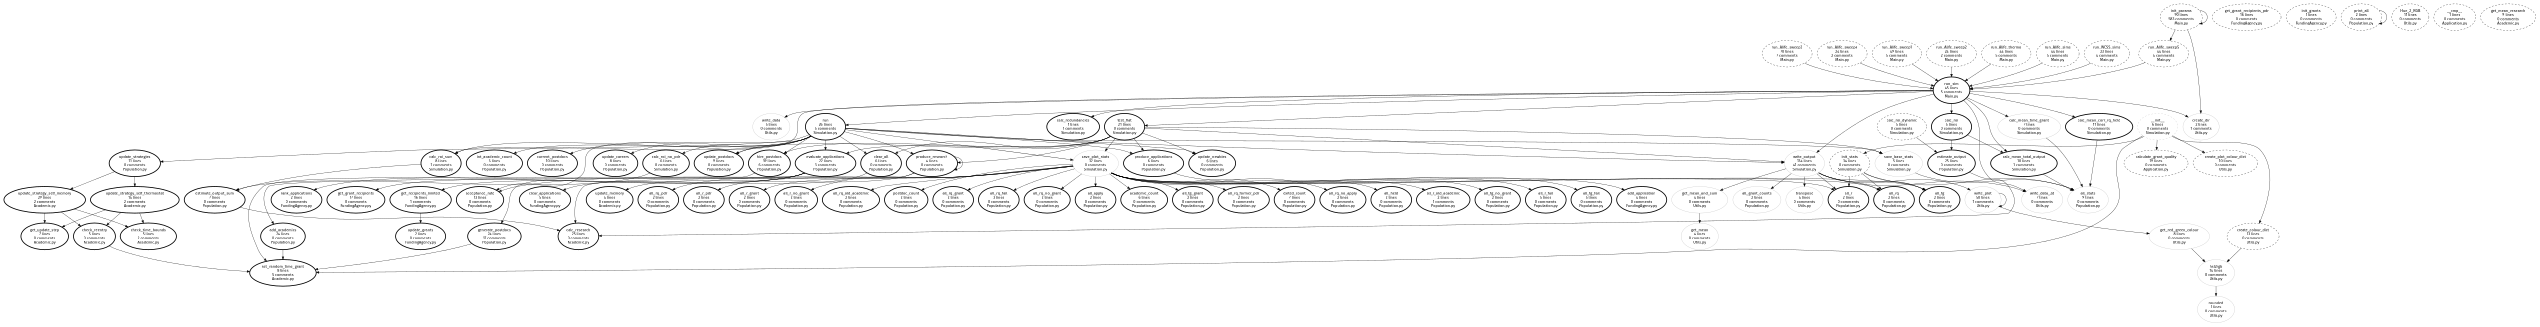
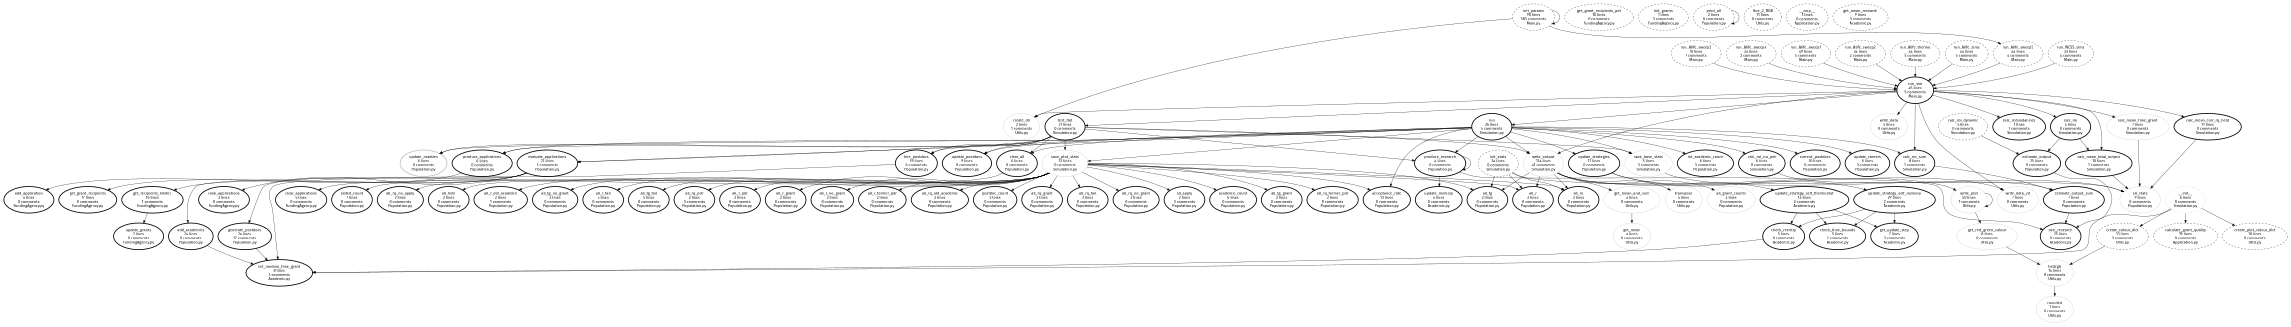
(2005, 145) -> none
(1212, 163) -> (424, 163)
none -> (882, 200)
